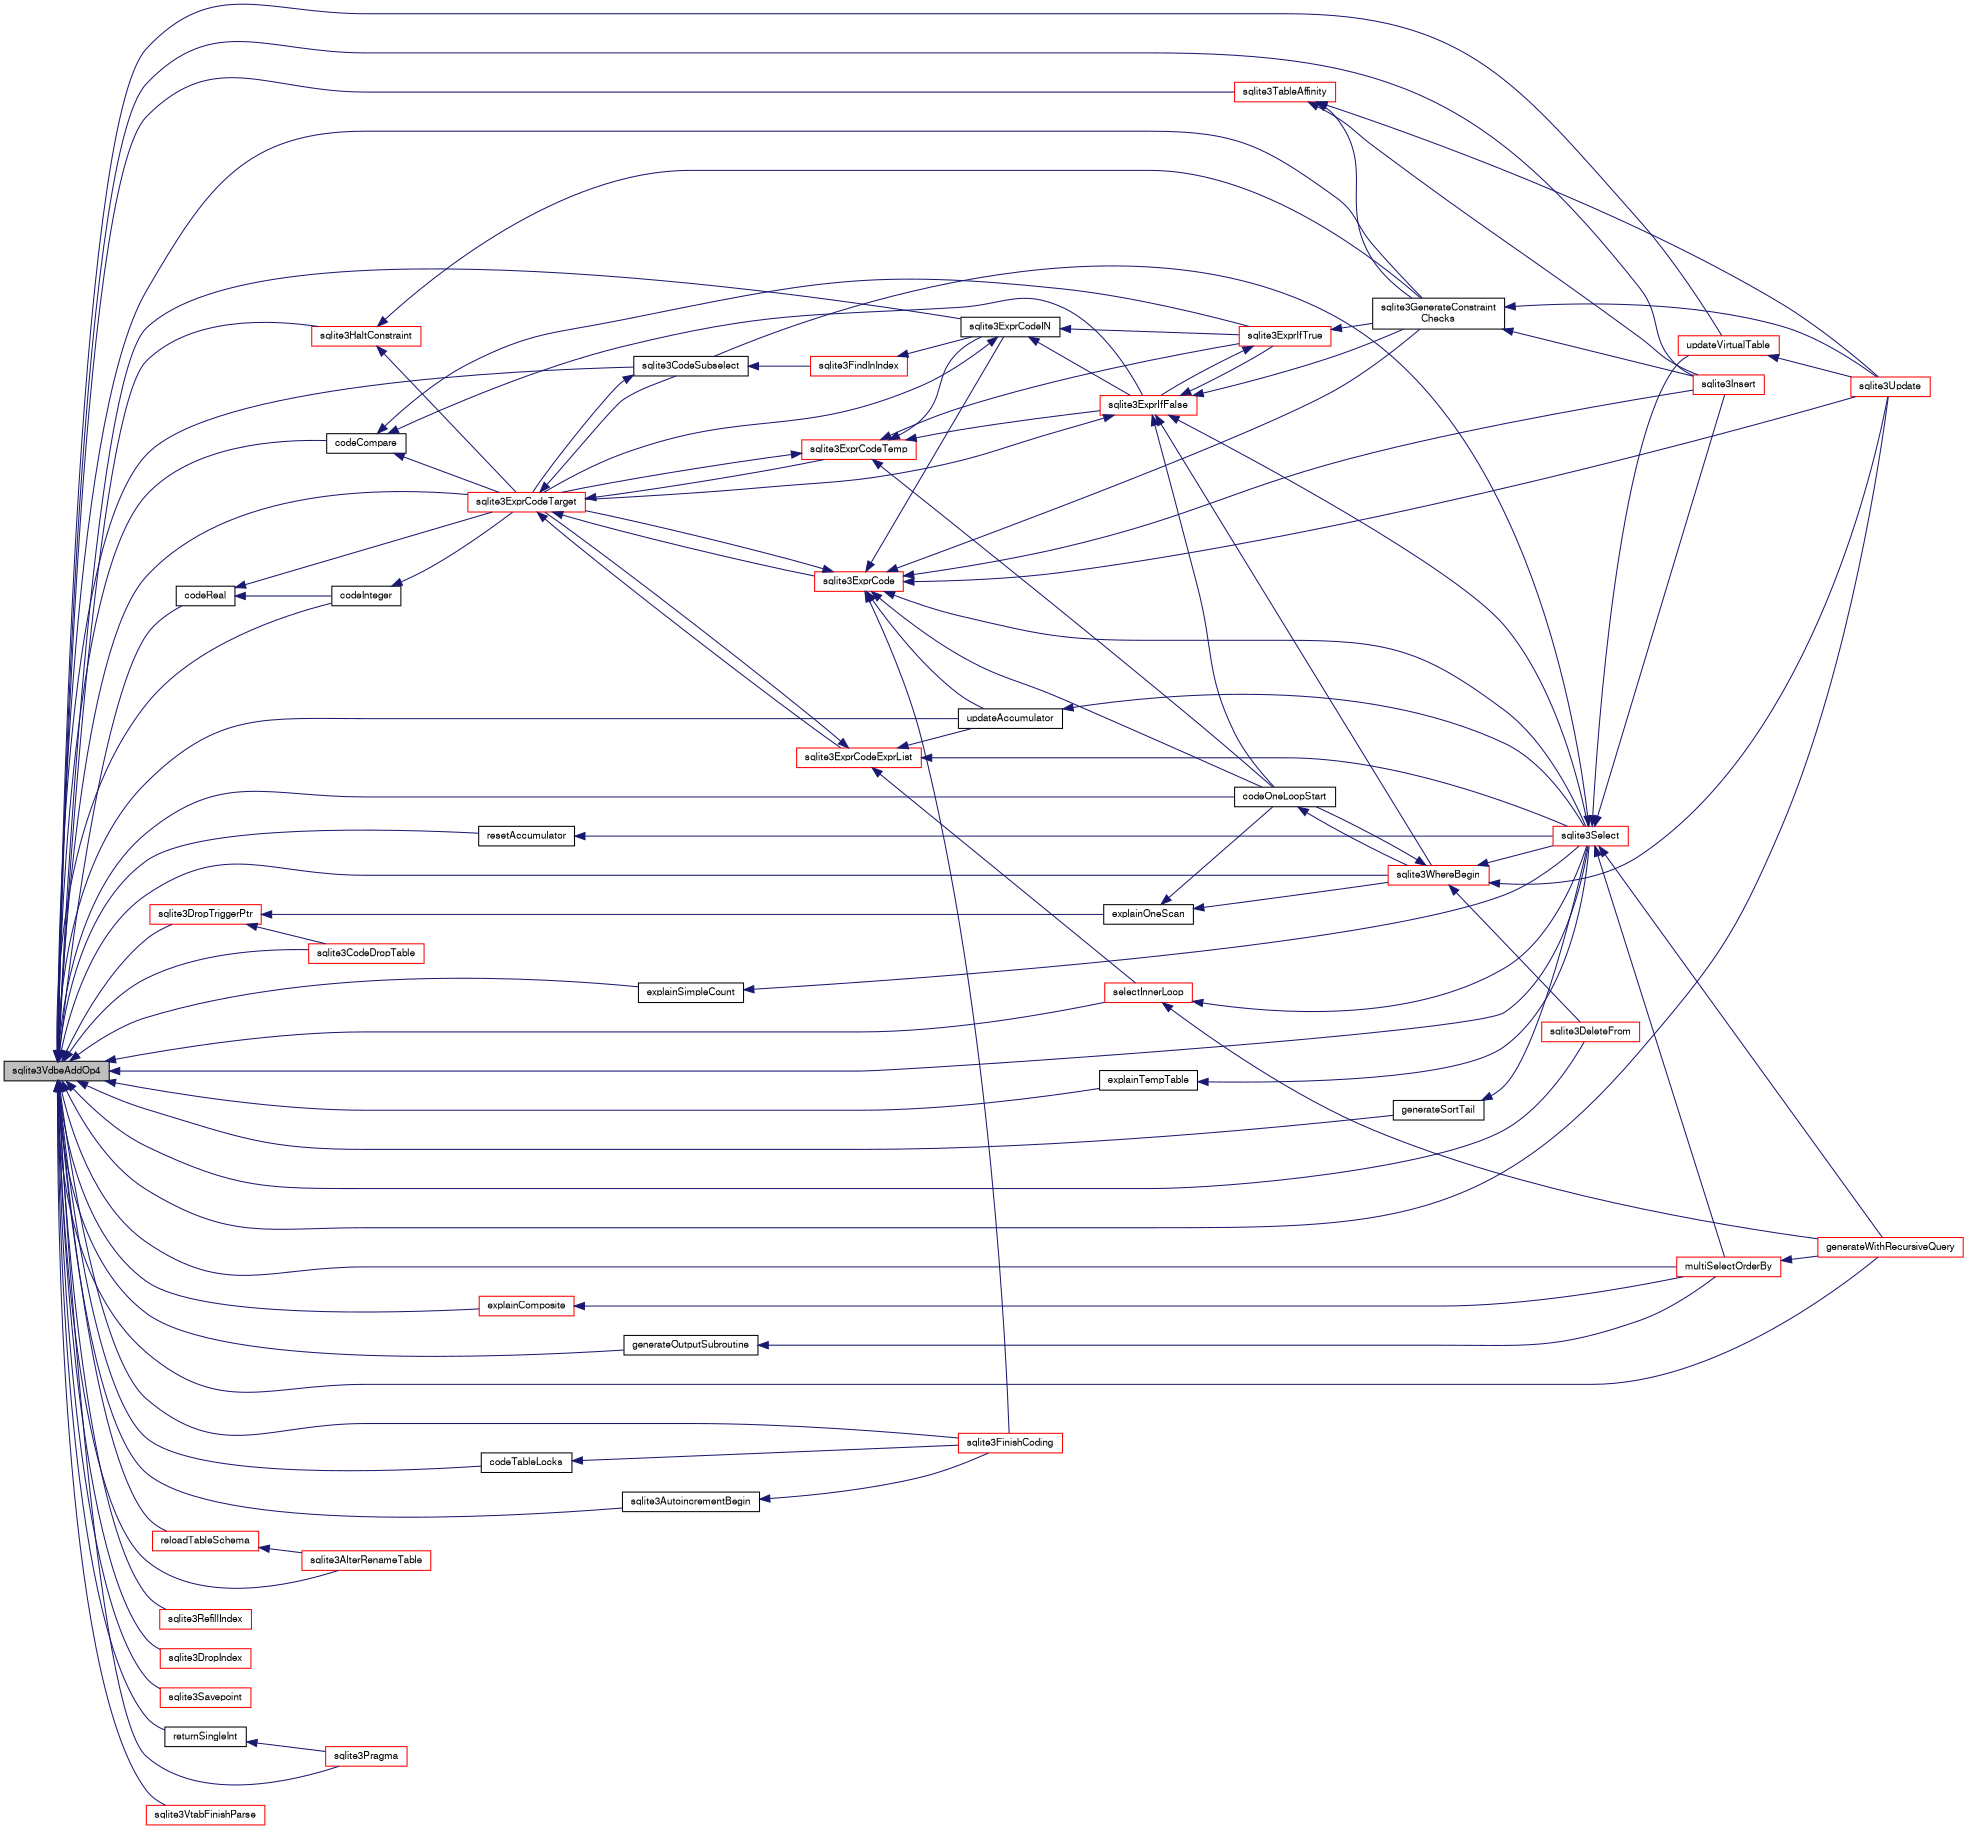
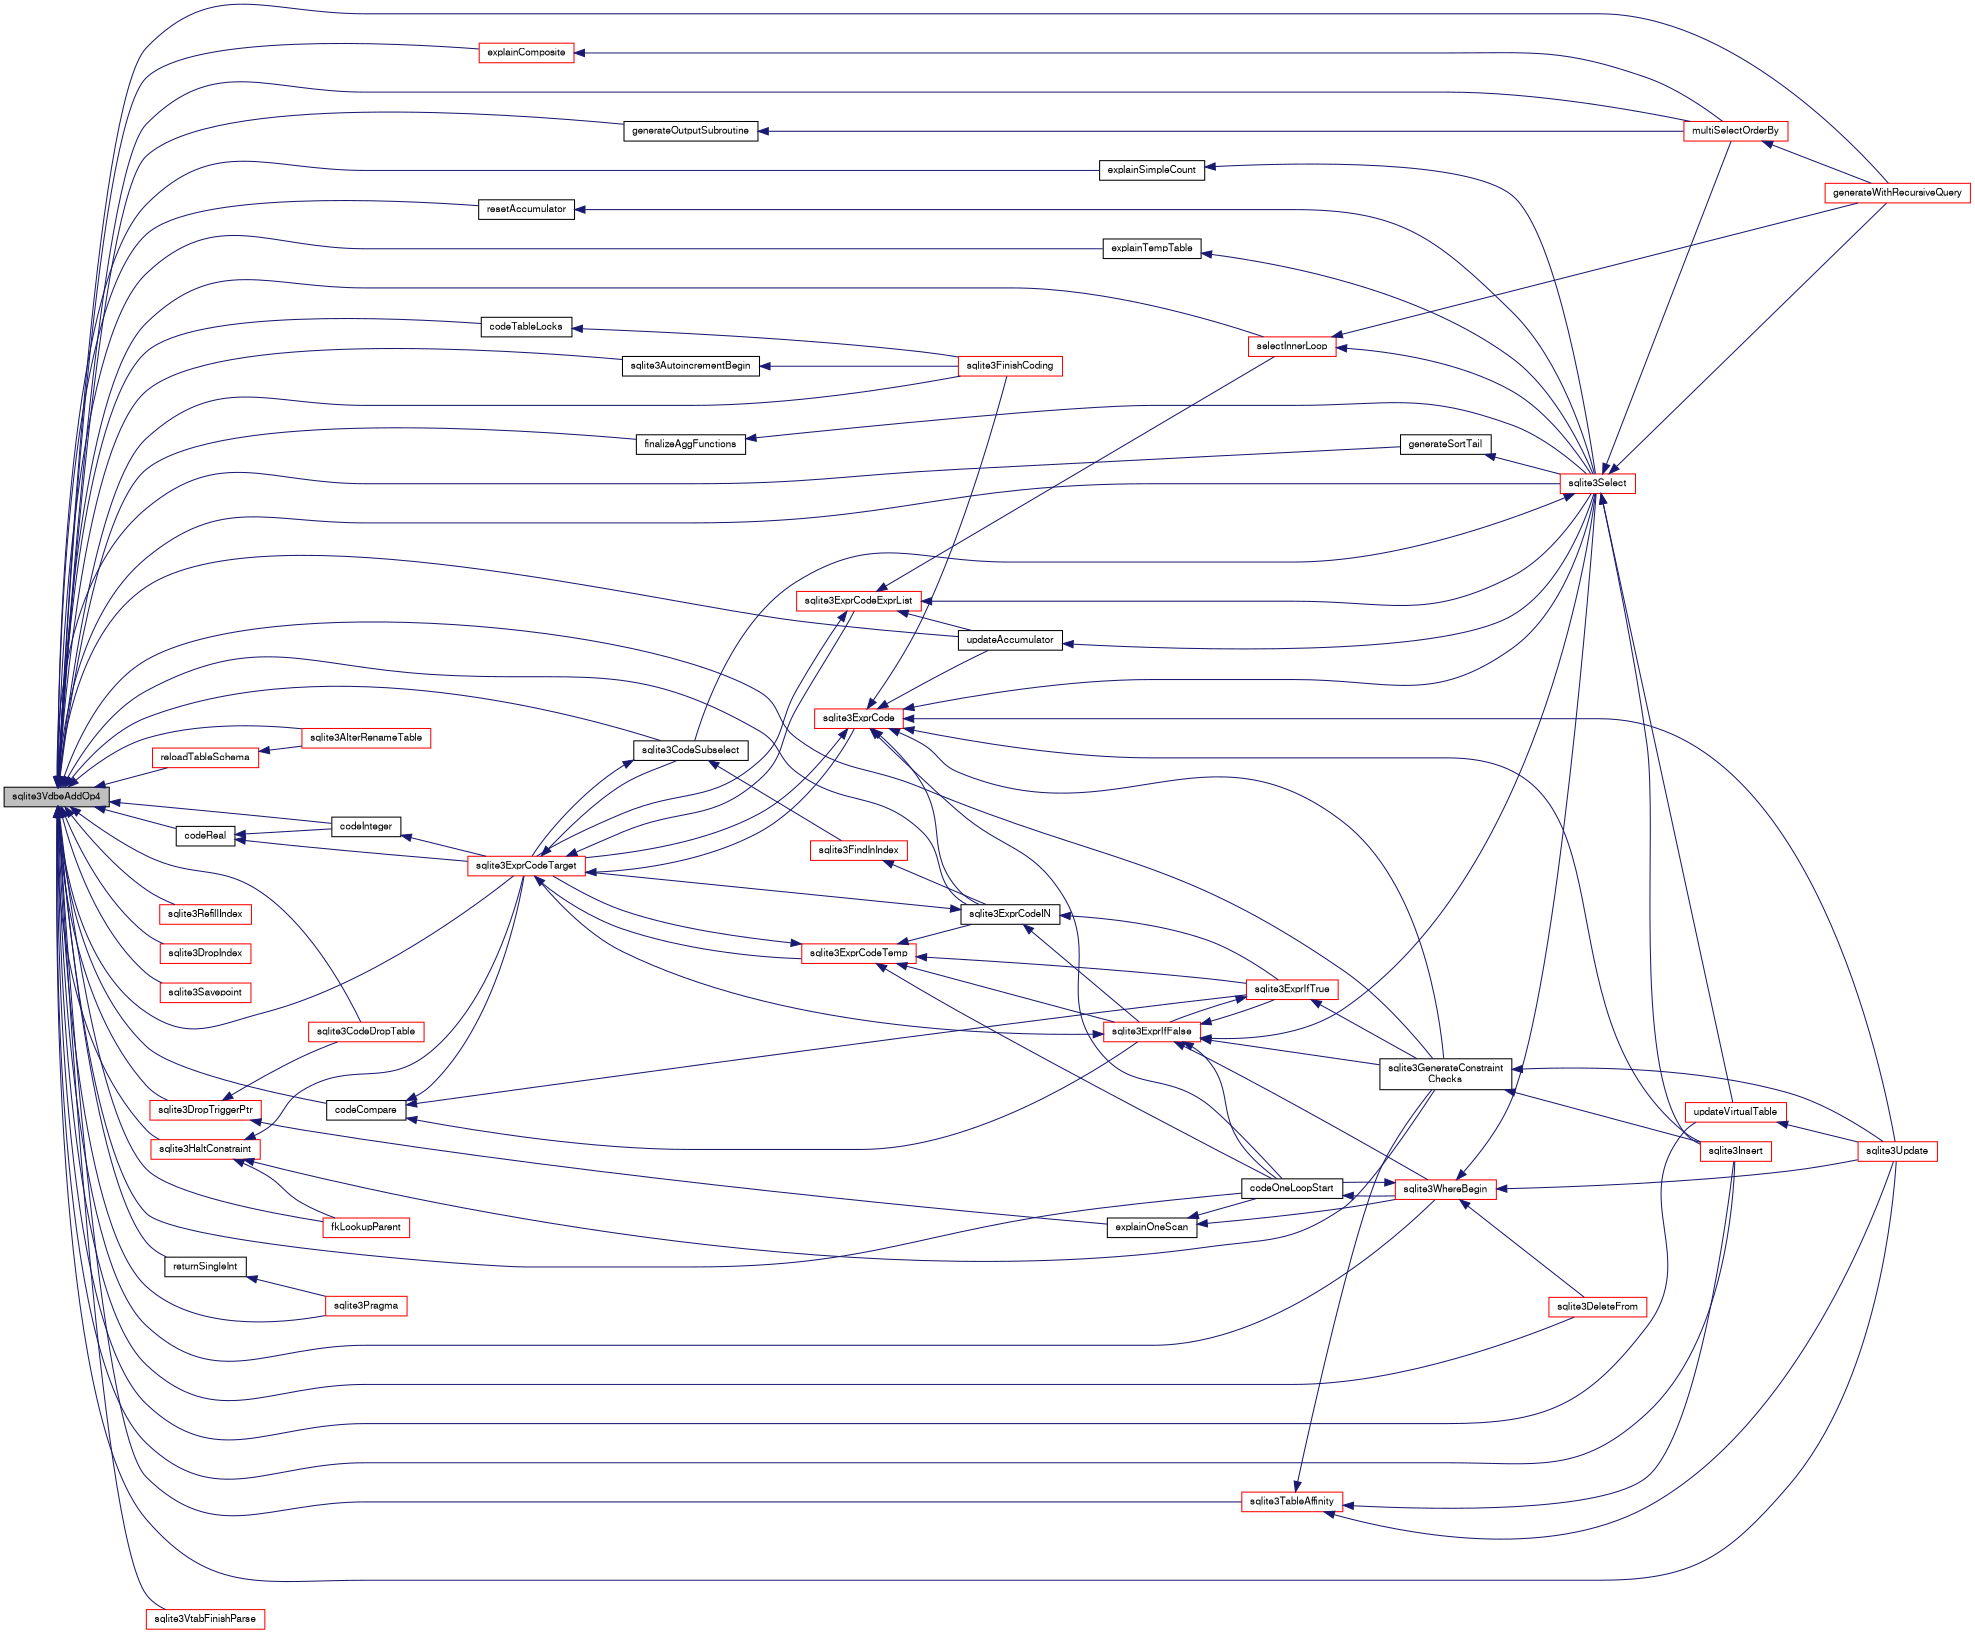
none -> (691, 445)
none -> (366, 1228)
